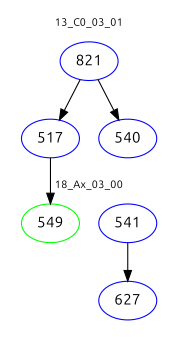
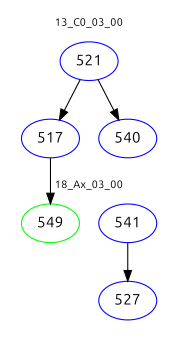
(89, 23) -> (89, 23)
(89, 61) -> (89, 61)
(128, 301) -> (128, 301)
